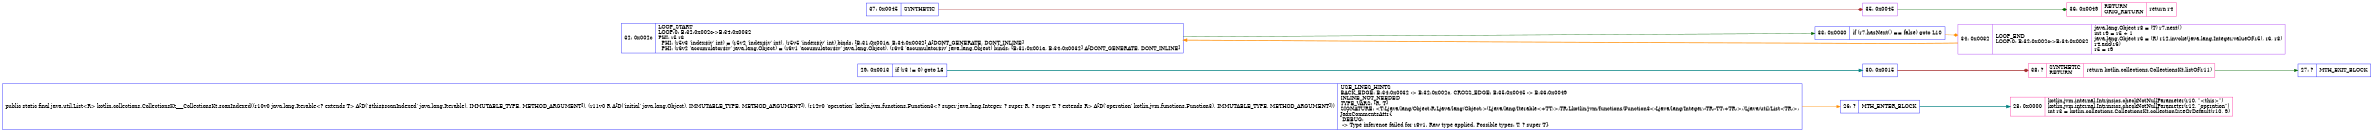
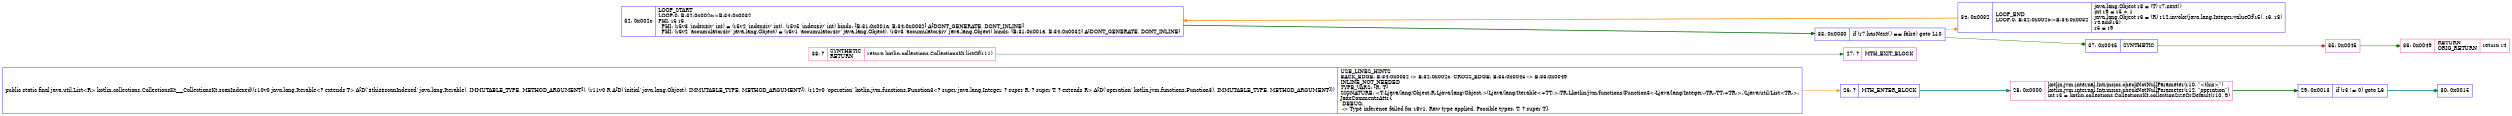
(1497, 35) -> (1497, 29)
(2122, 39) -> (2122, 18)
none -> (2013, 41)
(1403, 70) -> (2410, 91)
(1961, 70) -> none
(2334, 70) -> (1880, 54)
none -> (2264, 91)
